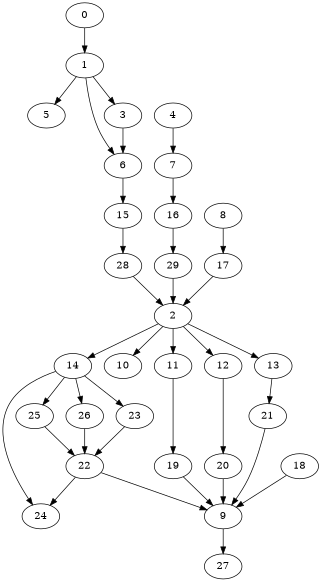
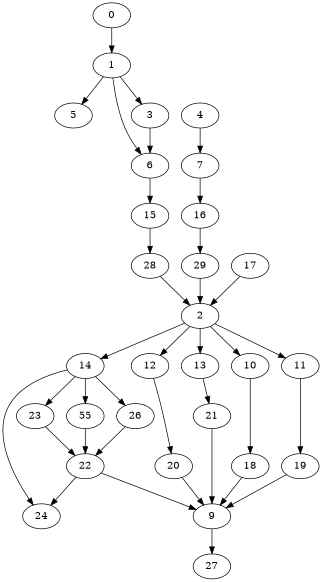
(223, 216) -> none
none -> (250, 413)
(35, 416) -> (85, 416)
